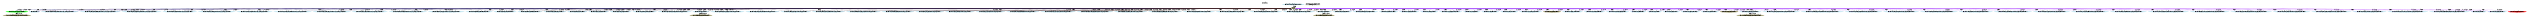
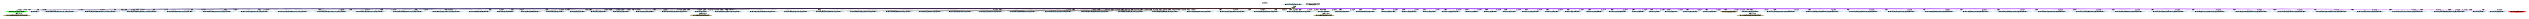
(1293, 4) -> (1293, 4)
(1552, 12) -> (1552, 12)
